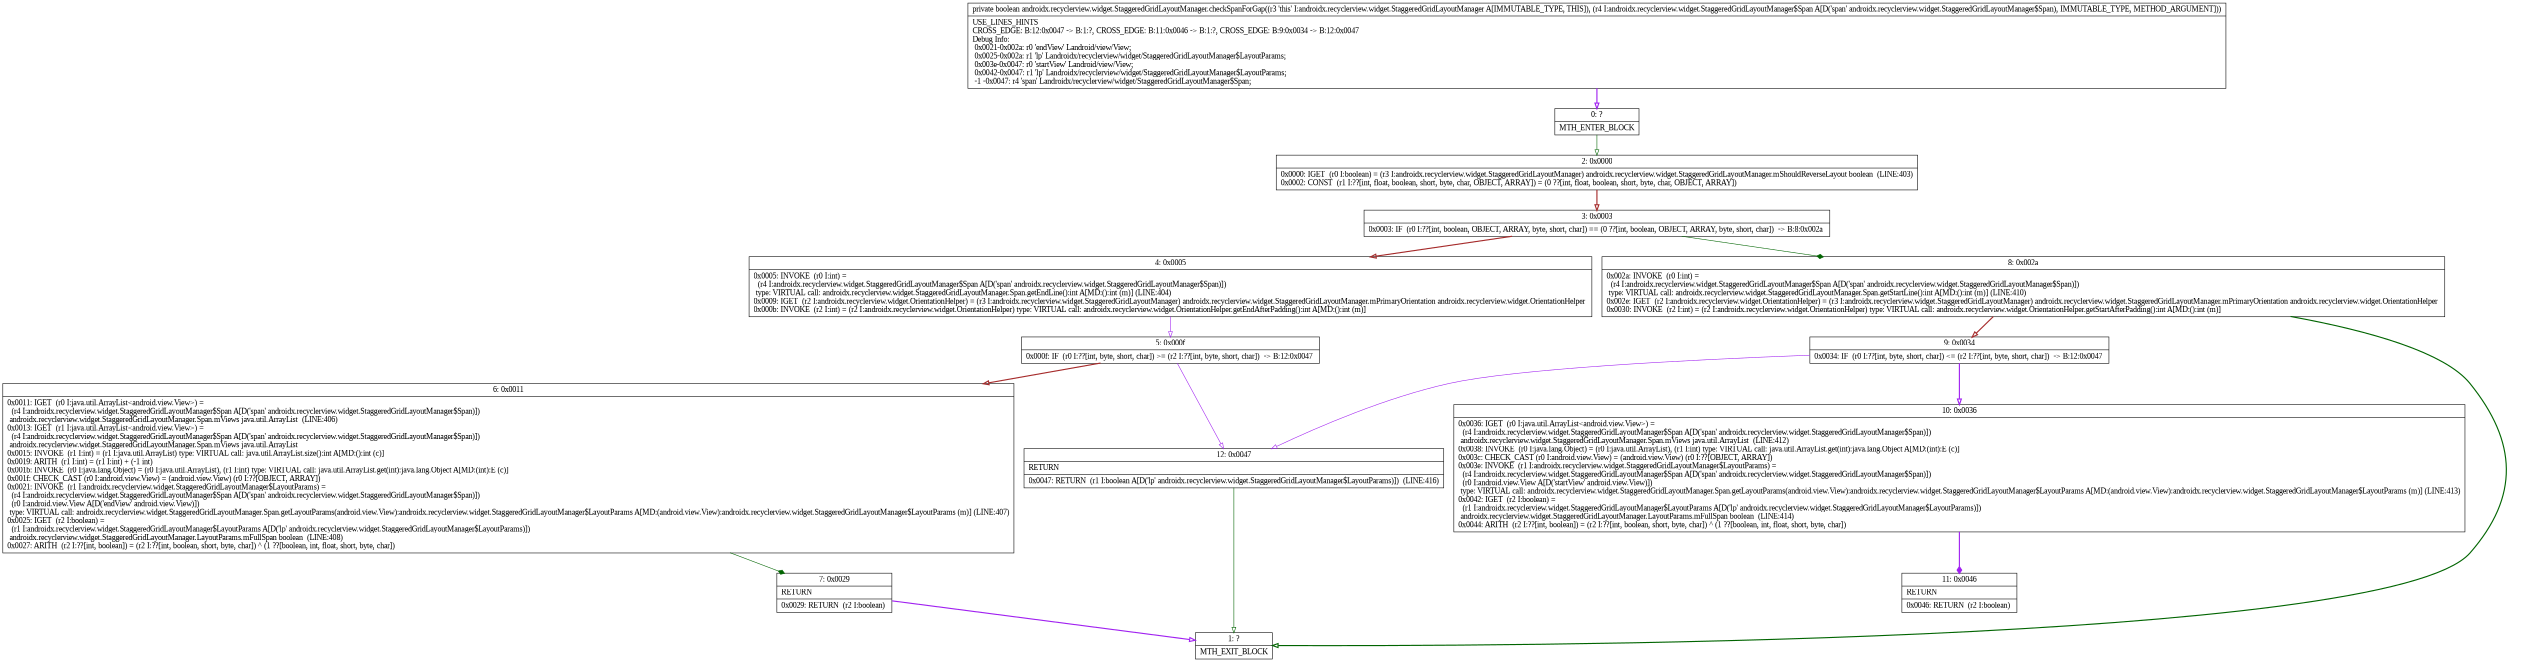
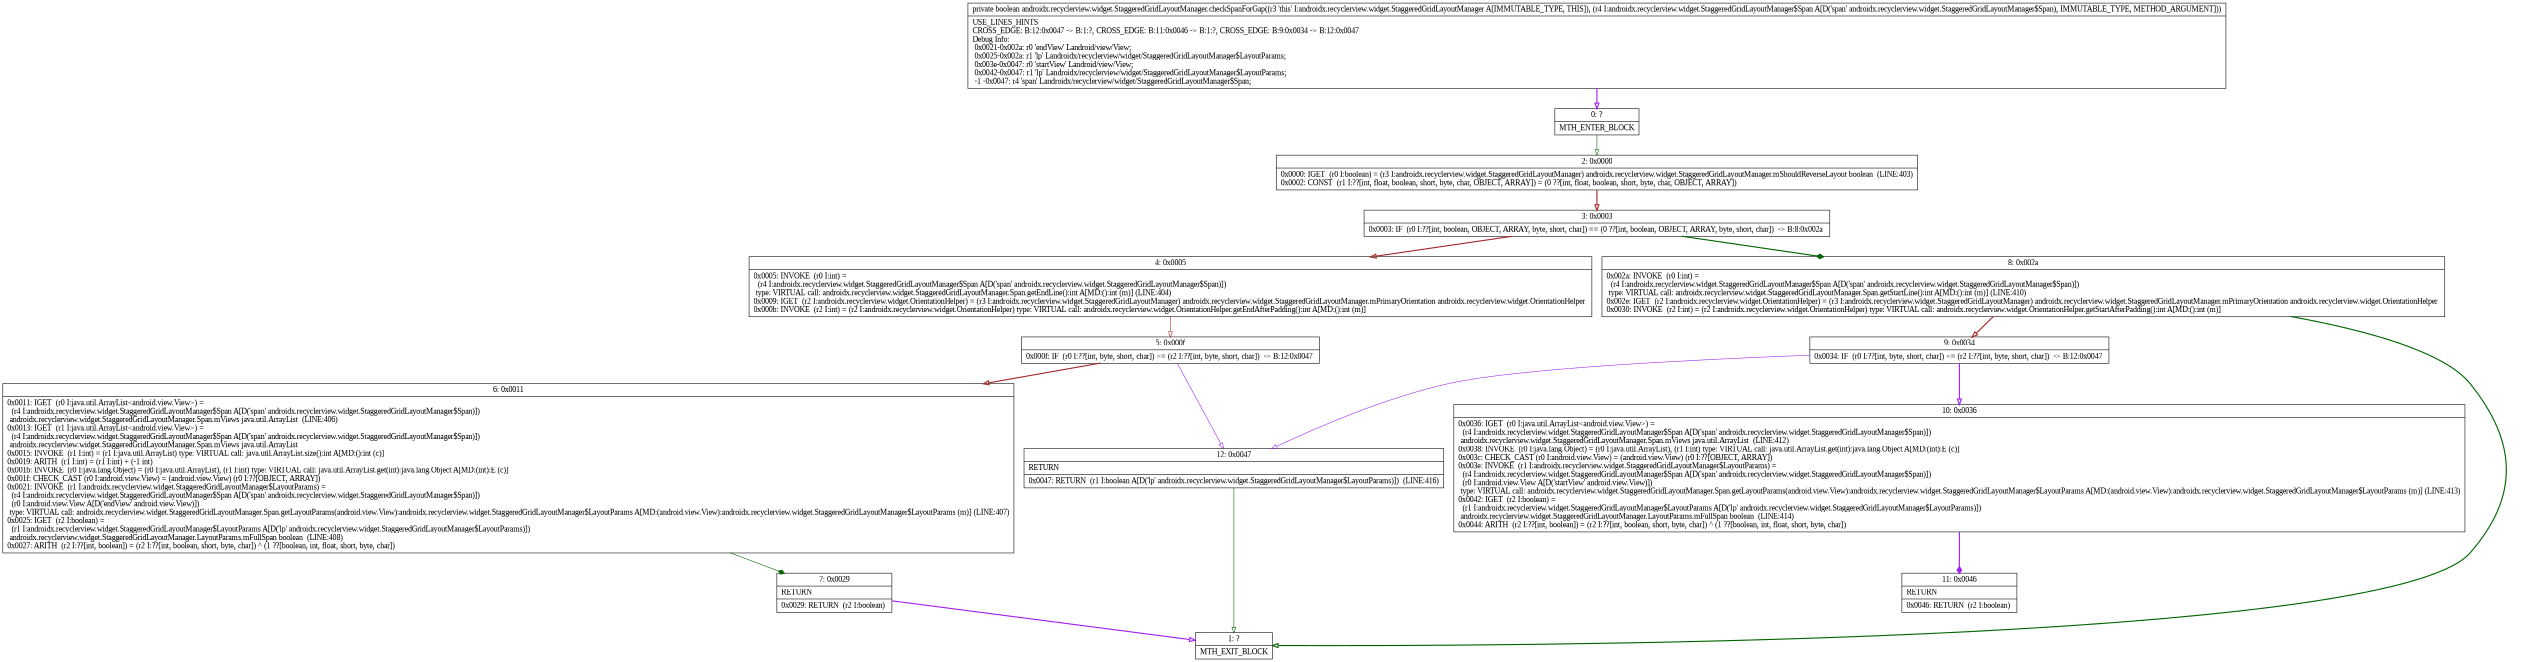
(1749, 246) -> (1749, 246)
(1170, 324) -> (1170, 324)
